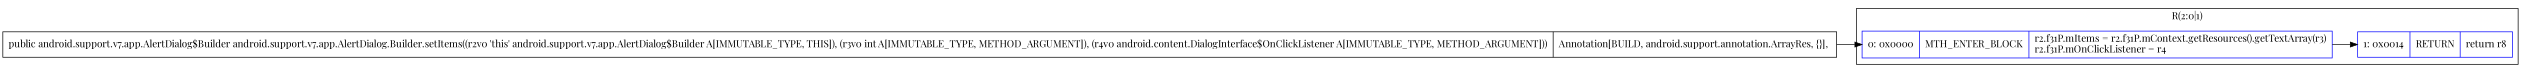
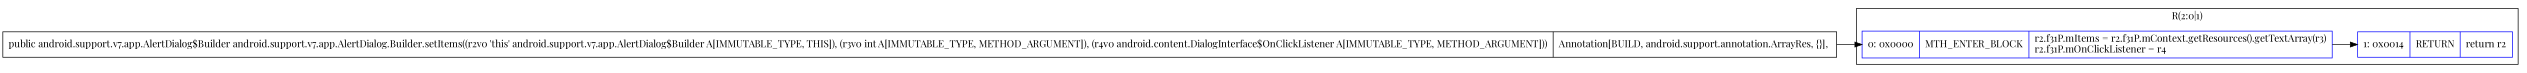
(2486, 44) -> (2486, 44)
